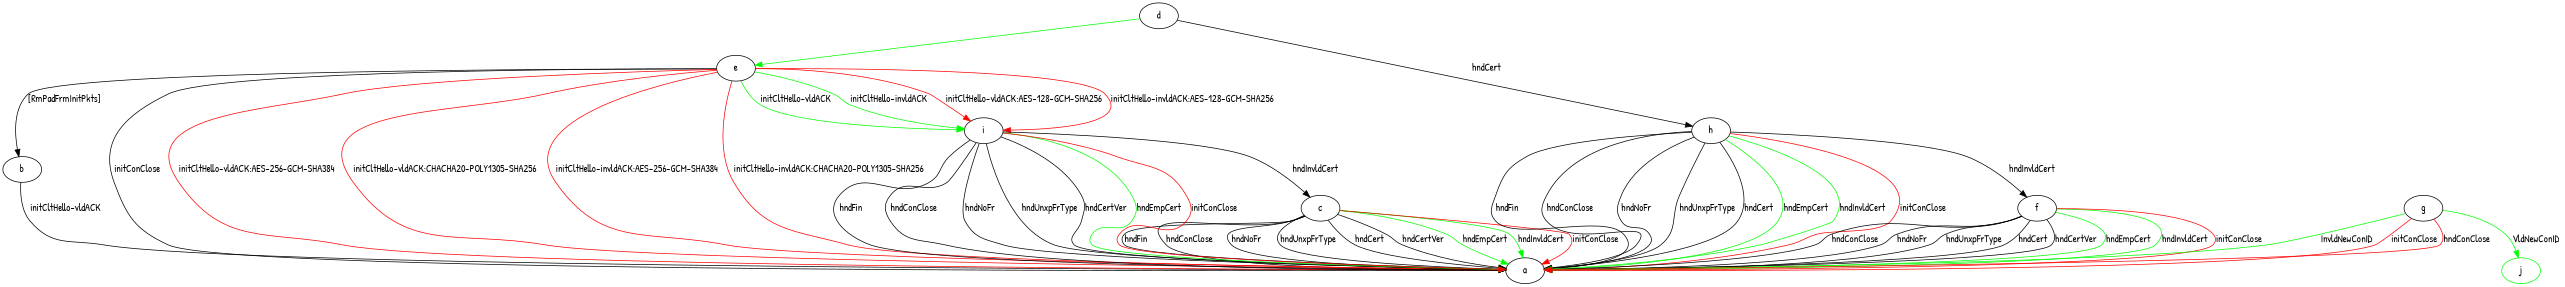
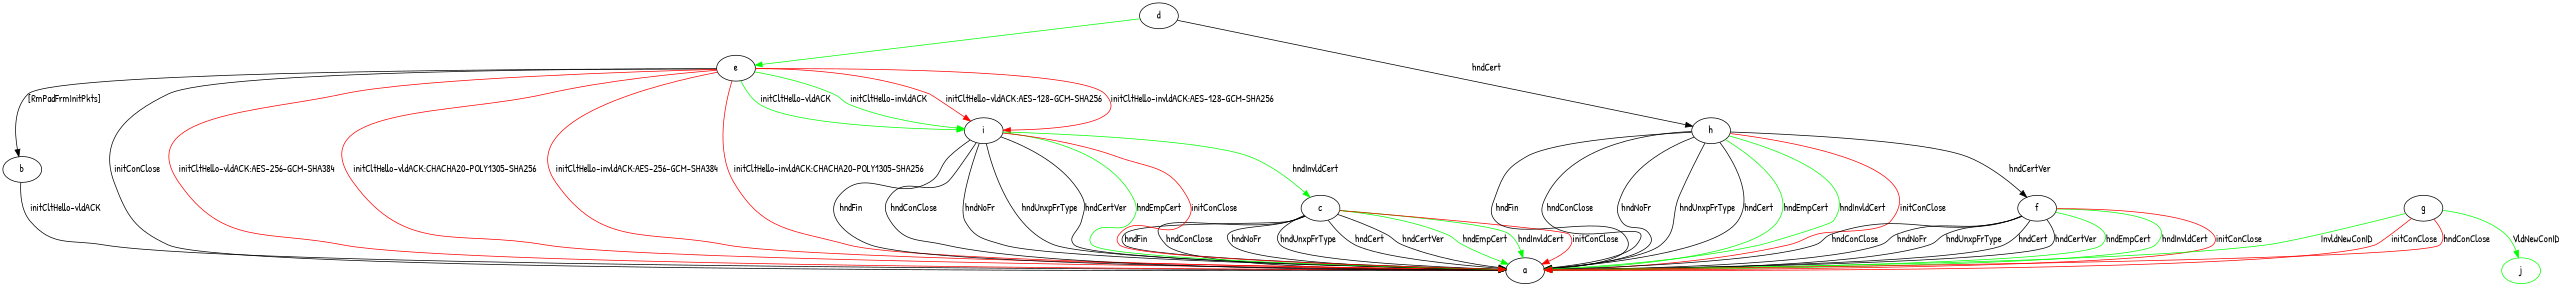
(1160, 141) -> (1160, 141)
(2033, 169) -> (2031, 169)
